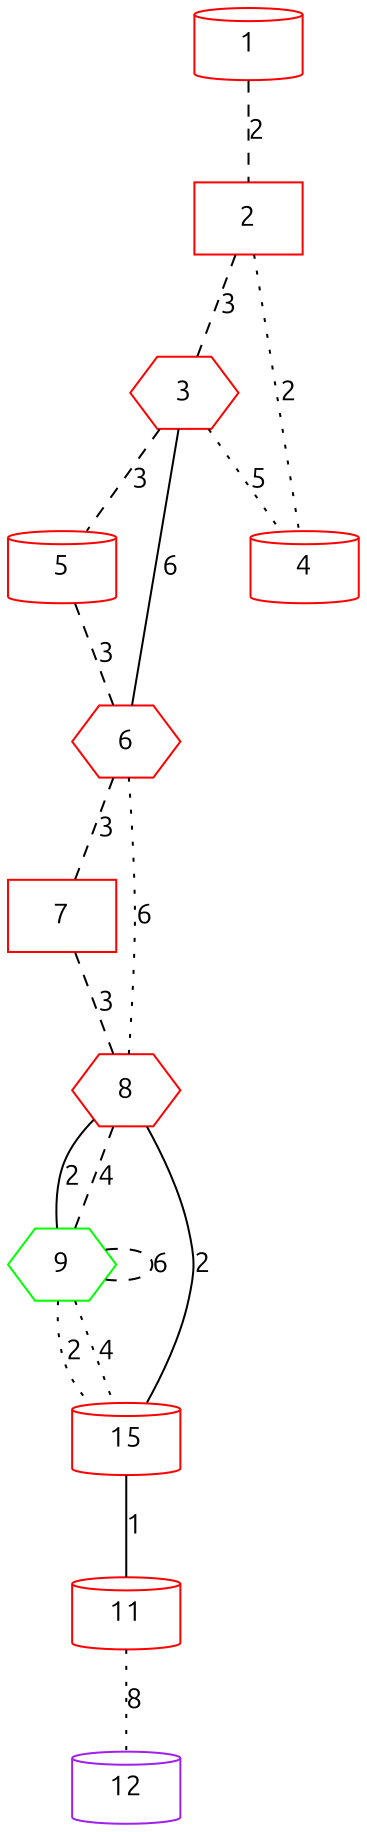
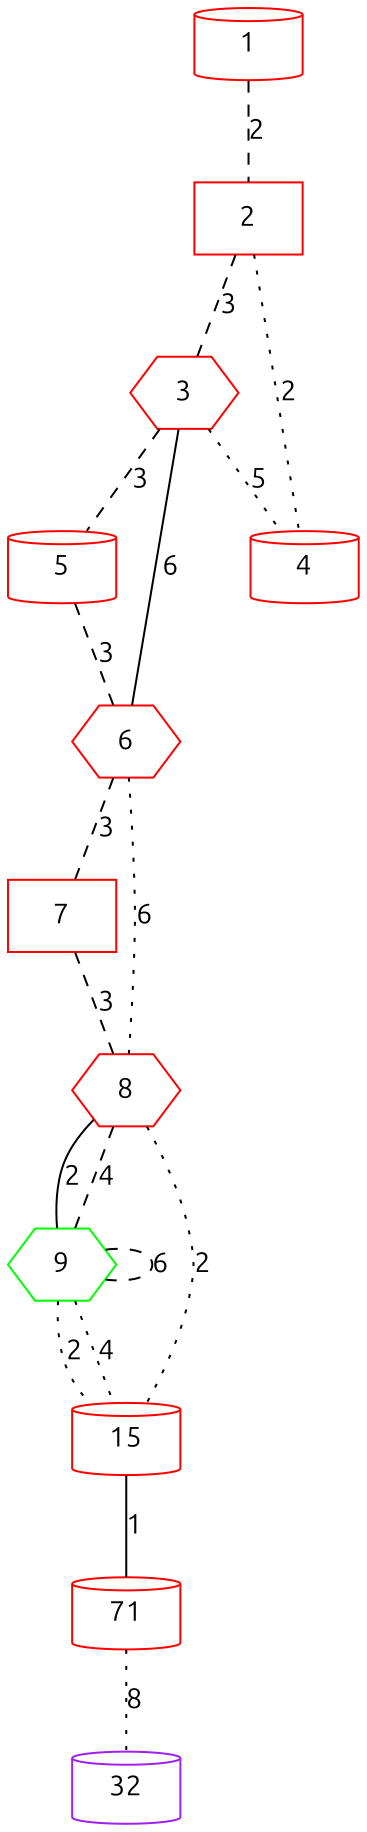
(193, 1265) -> (193, 1265)
(126, 1613) -> (126, 1613)
(126, 1788) -> (126, 1788)
